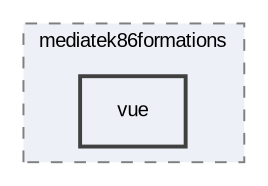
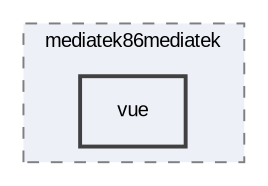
(134, 42) -> (134, 42)
